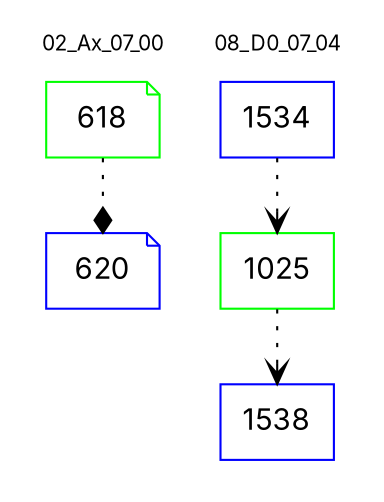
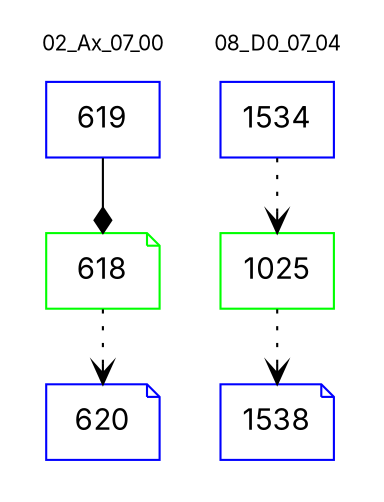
none -> (103, 120)
(103, 183) -> (103, 336)
(277, 422) -> (277, 422)
